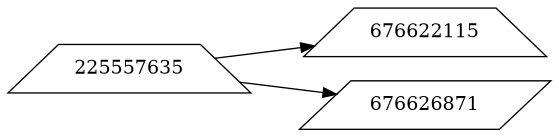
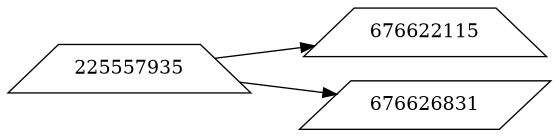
(129, 69) -> (129, 69)
(425, 105) -> (425, 105)
